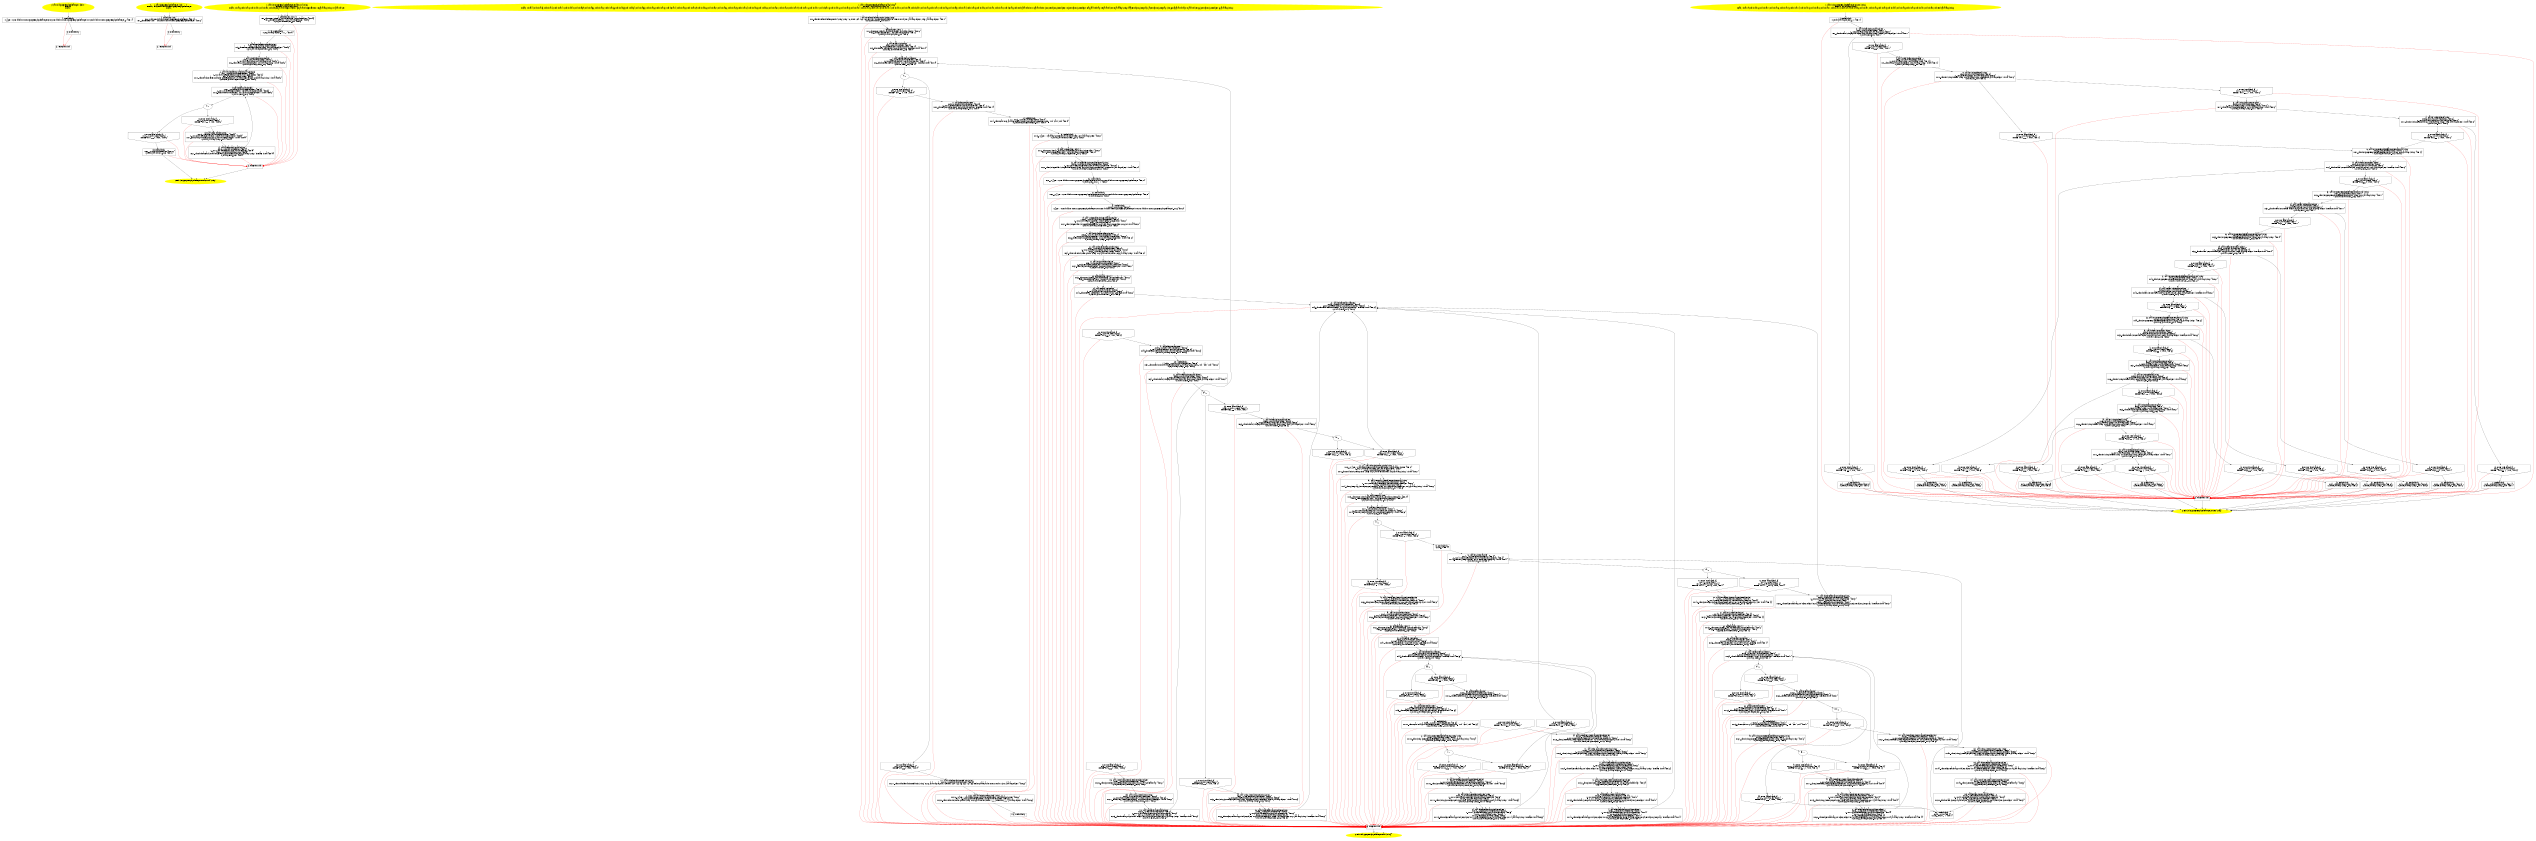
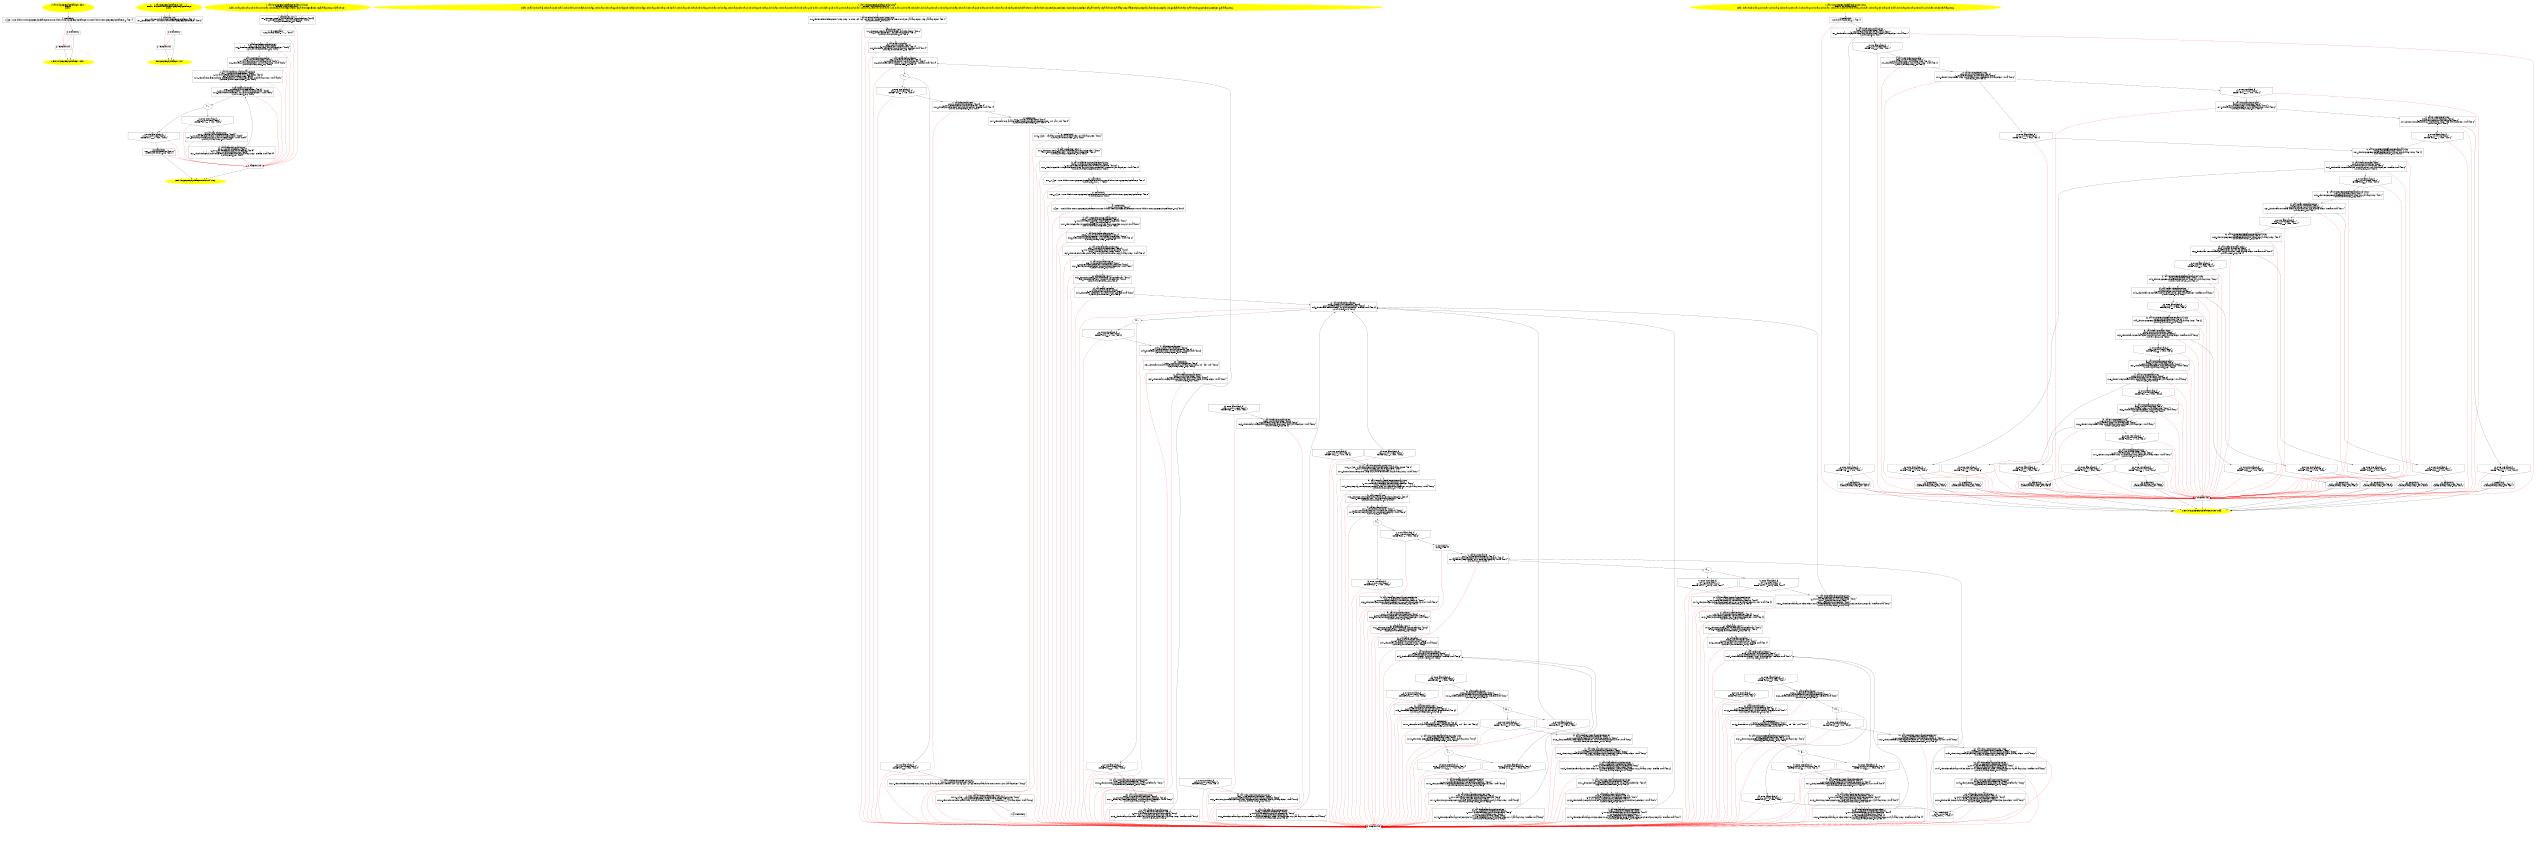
none -> (69, 62)
none -> (170, 62)
none -> (1137, 321)
(1205, 393) -> none
(1338, 438) -> none
(1429, 667) -> none
(1758, 667) -> none
none -> (1508, 710)
(1374, 835) -> none
